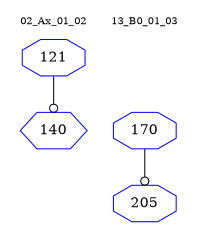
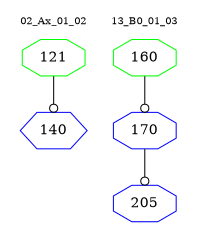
(54, 58) -> (54, 58)
none -> (145, 58)
